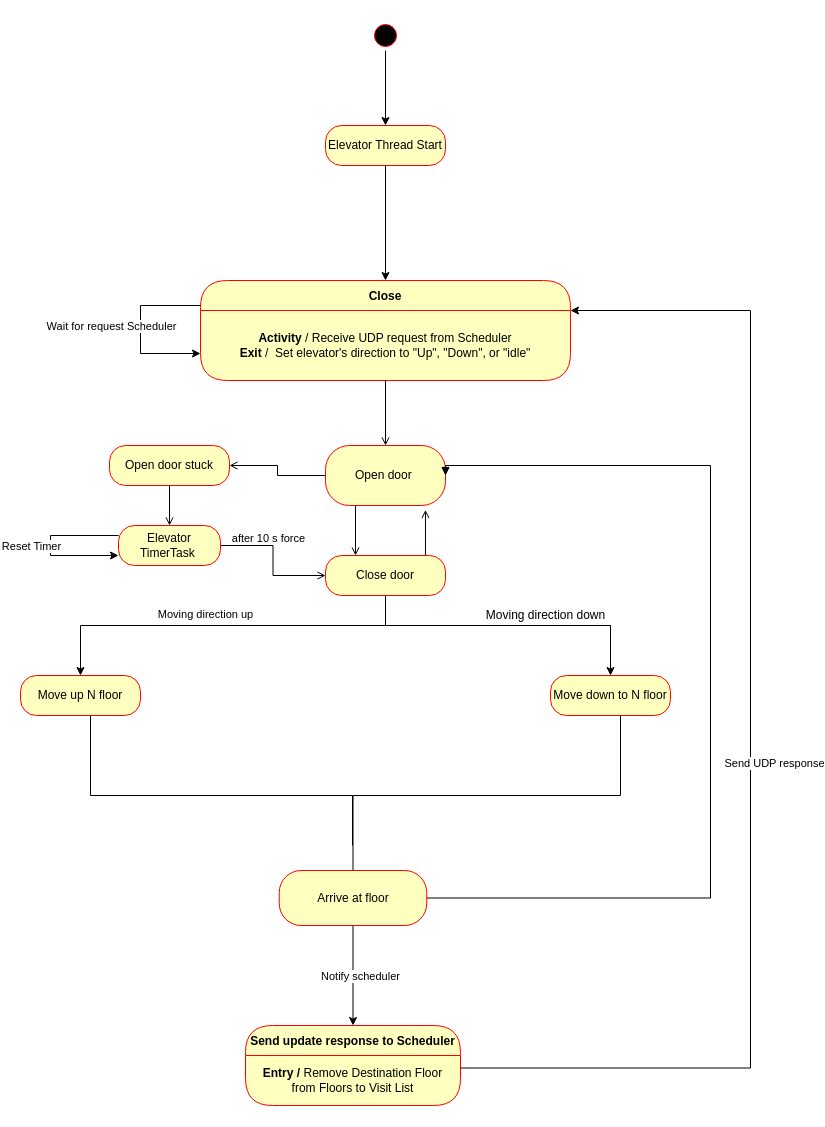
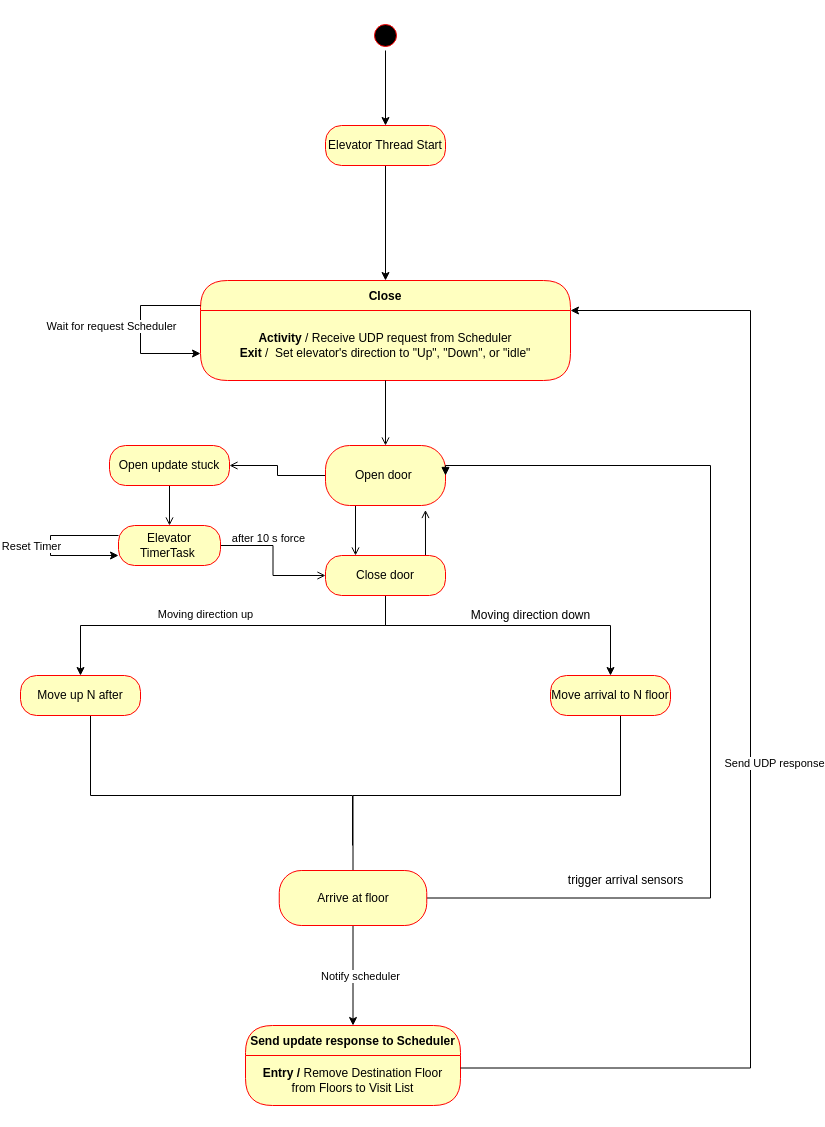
(170, 466) -> (170, 466)
(546, 616) -> (531, 616)
(81, 696) -> (81, 696)
(611, 696) -> (611, 696)
none -> (626, 881)
